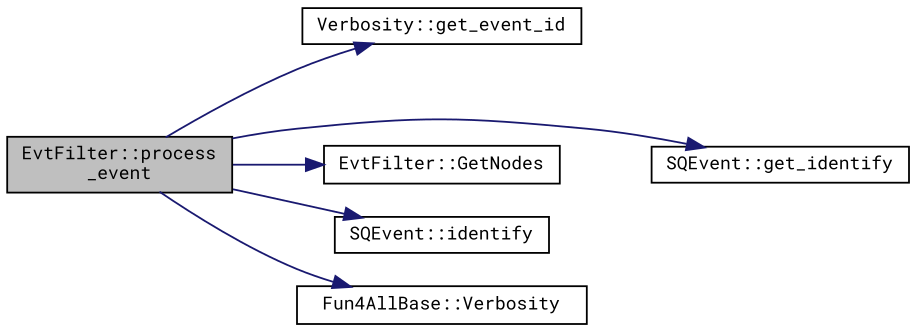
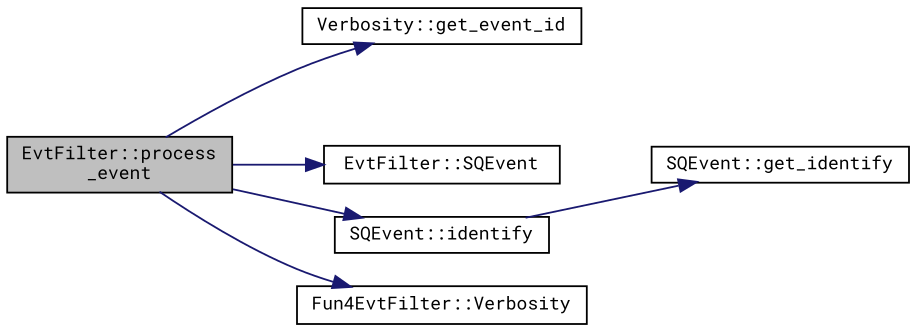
(460, 120) -> (602, 202)
(442, 165) -> (442, 165)
(442, 305) -> (442, 305)
